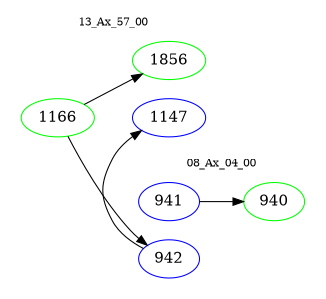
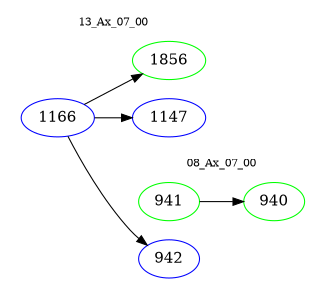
(113, 23) -> (113, 23)
(58, 118) -> (58, 118)
(222, 164) -> (222, 164)
(104, 182) -> (108, 118)
(169, 202) -> (169, 202)
